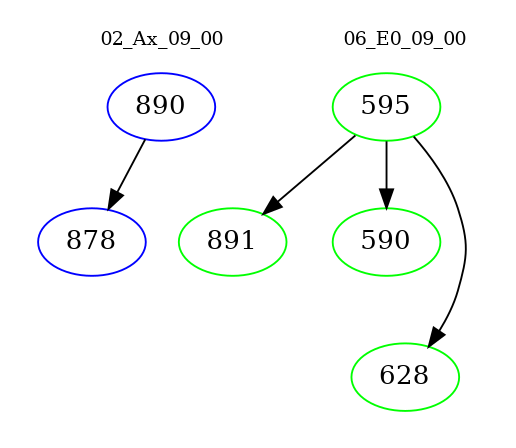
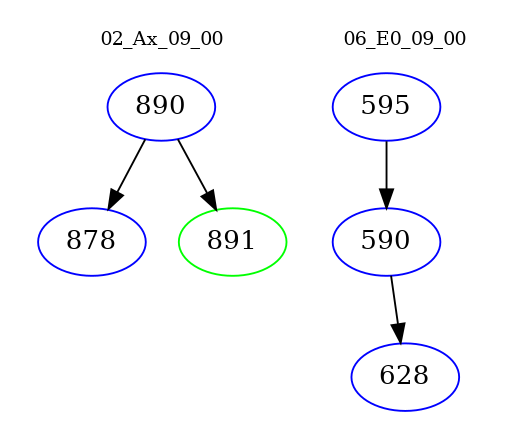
(387, 107) -> (387, 107)
(330, 157) -> (192, 166)
(464, 230) -> (395, 300)
(387, 242) -> (387, 242)
(405, 377) -> (405, 377)
